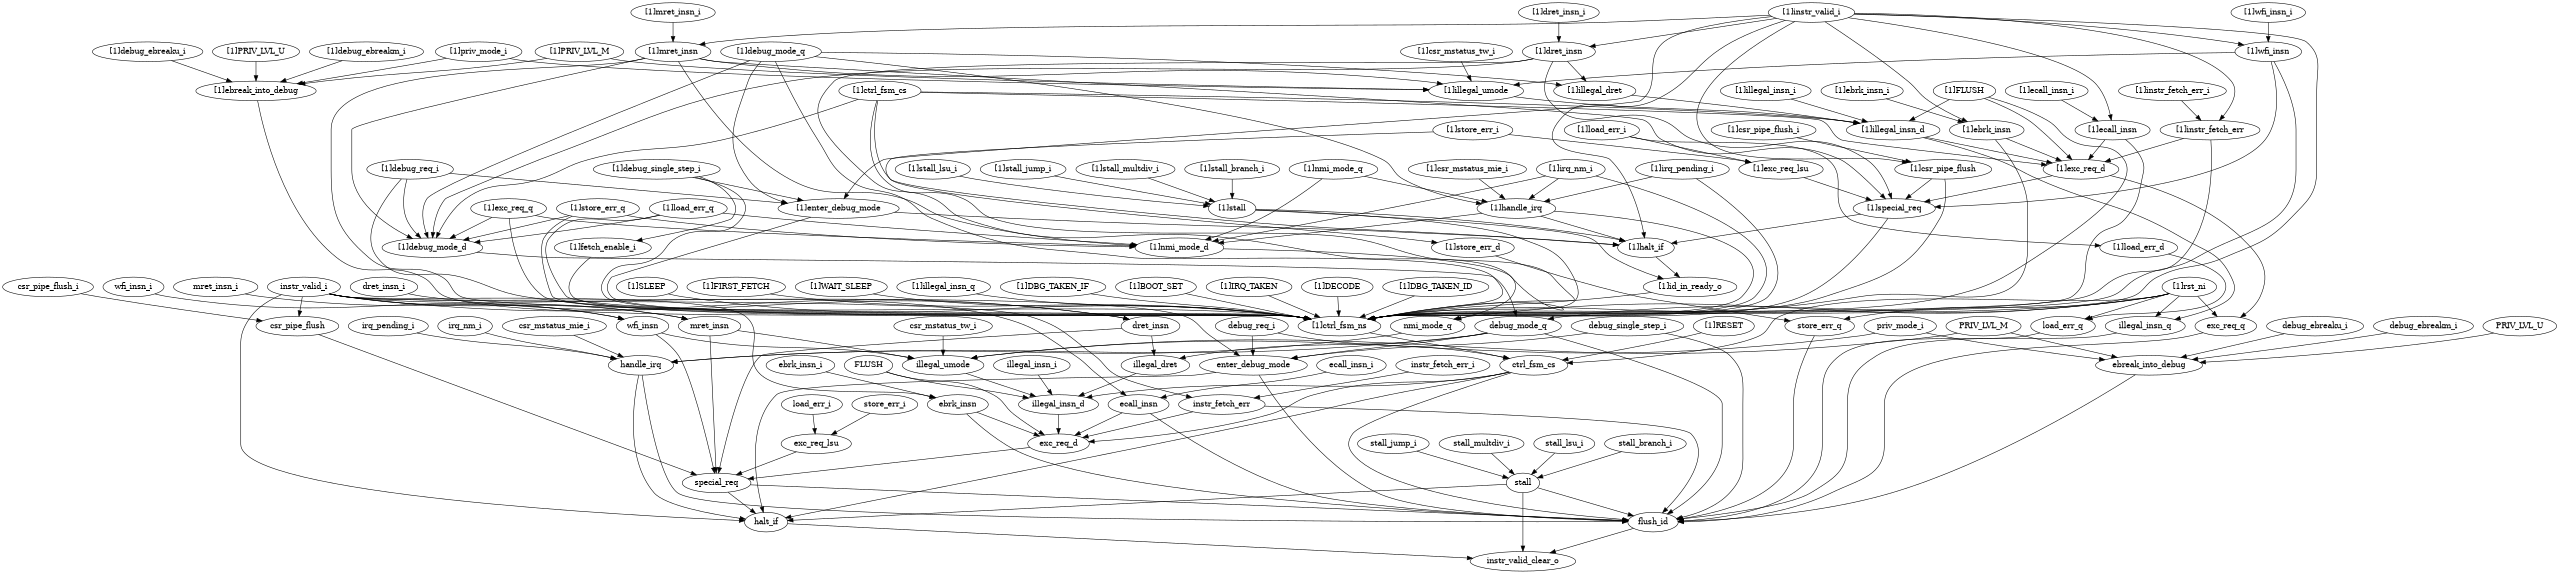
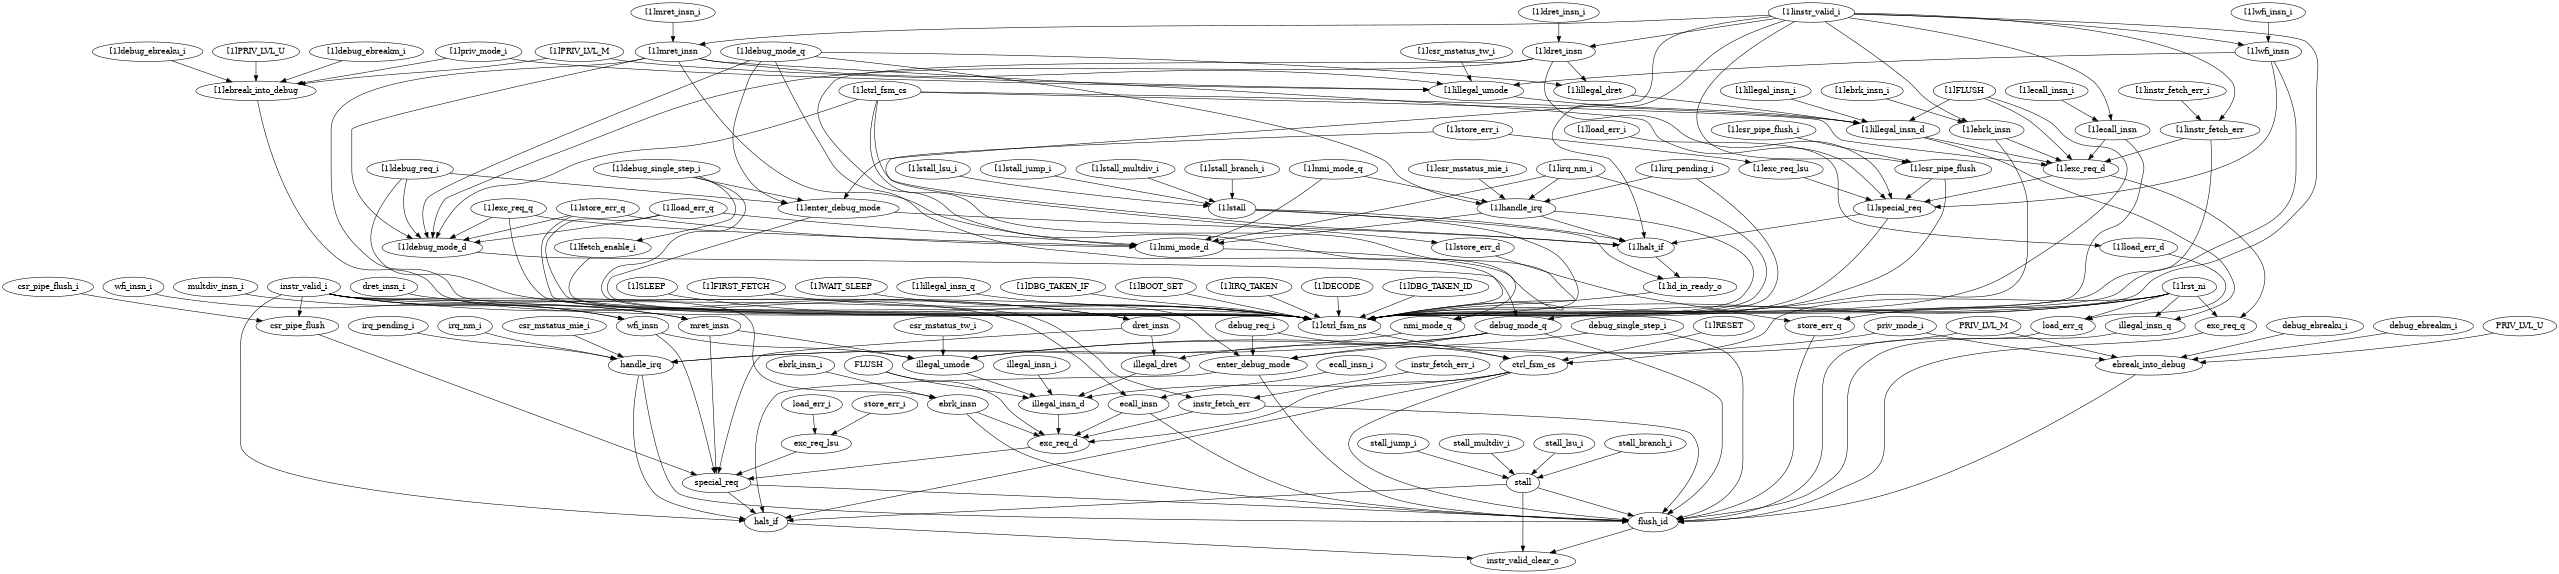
(1688, 149) -> none
(216, 287) -> (216, 287)
